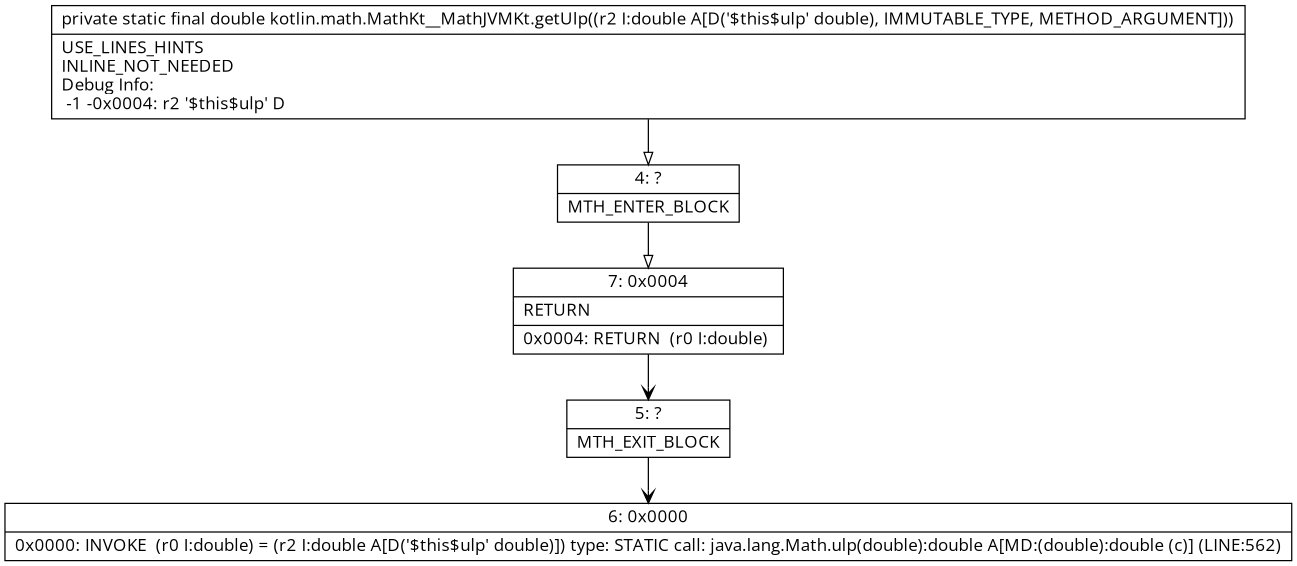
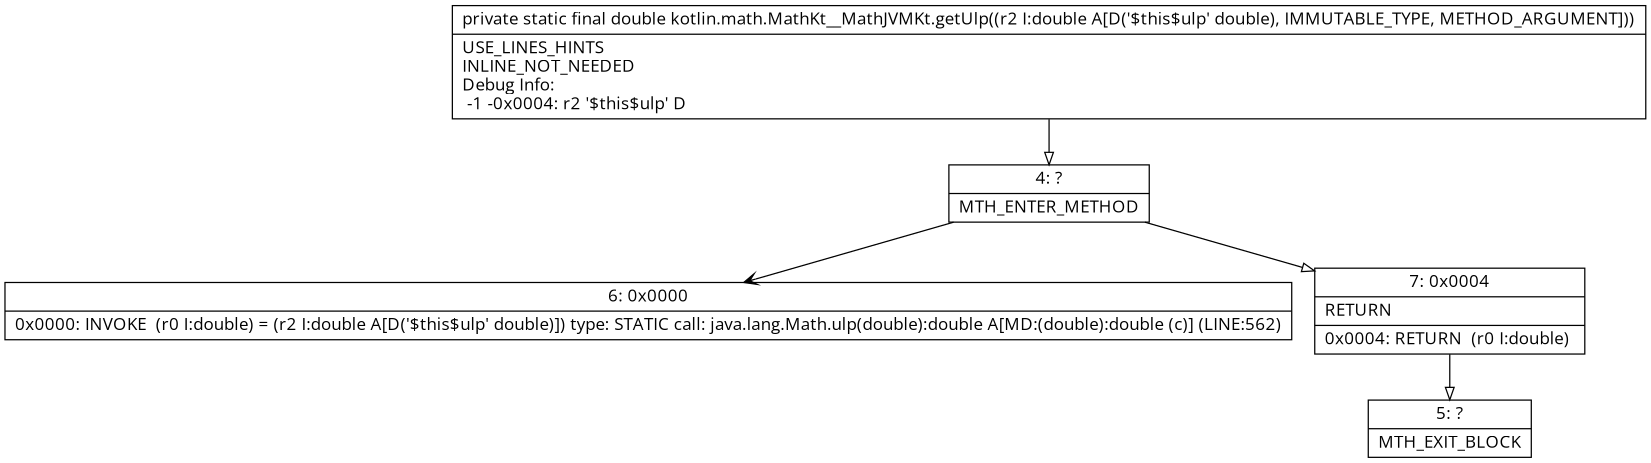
(648, 207) -> (1049, 207)
(648, 371) -> (1450, 371)
(648, 474) -> (855, 251)
